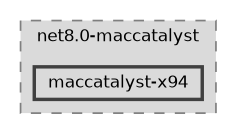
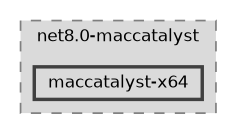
(118, 83) -> (118, 83)
